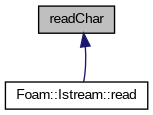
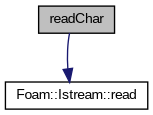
(86, 65) -> (68, 51)
